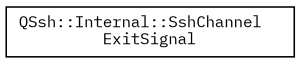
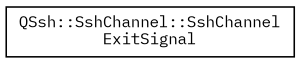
(150, 32) -> (150, 32)
